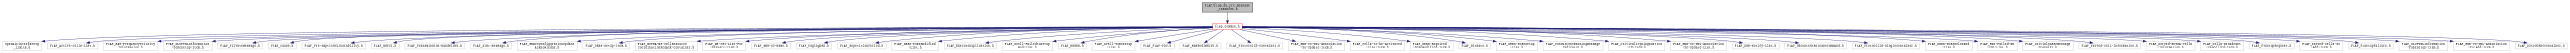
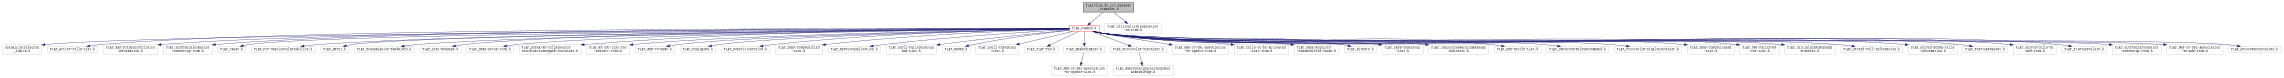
(1455, 29) -> (1083, 58)
(896, 31) -> (1140, 58)
(1488, 33) -> (1120, 17)
(240, 46) -> none
(1432, 46) -> (1317, 49)
(2222, 46) -> none
